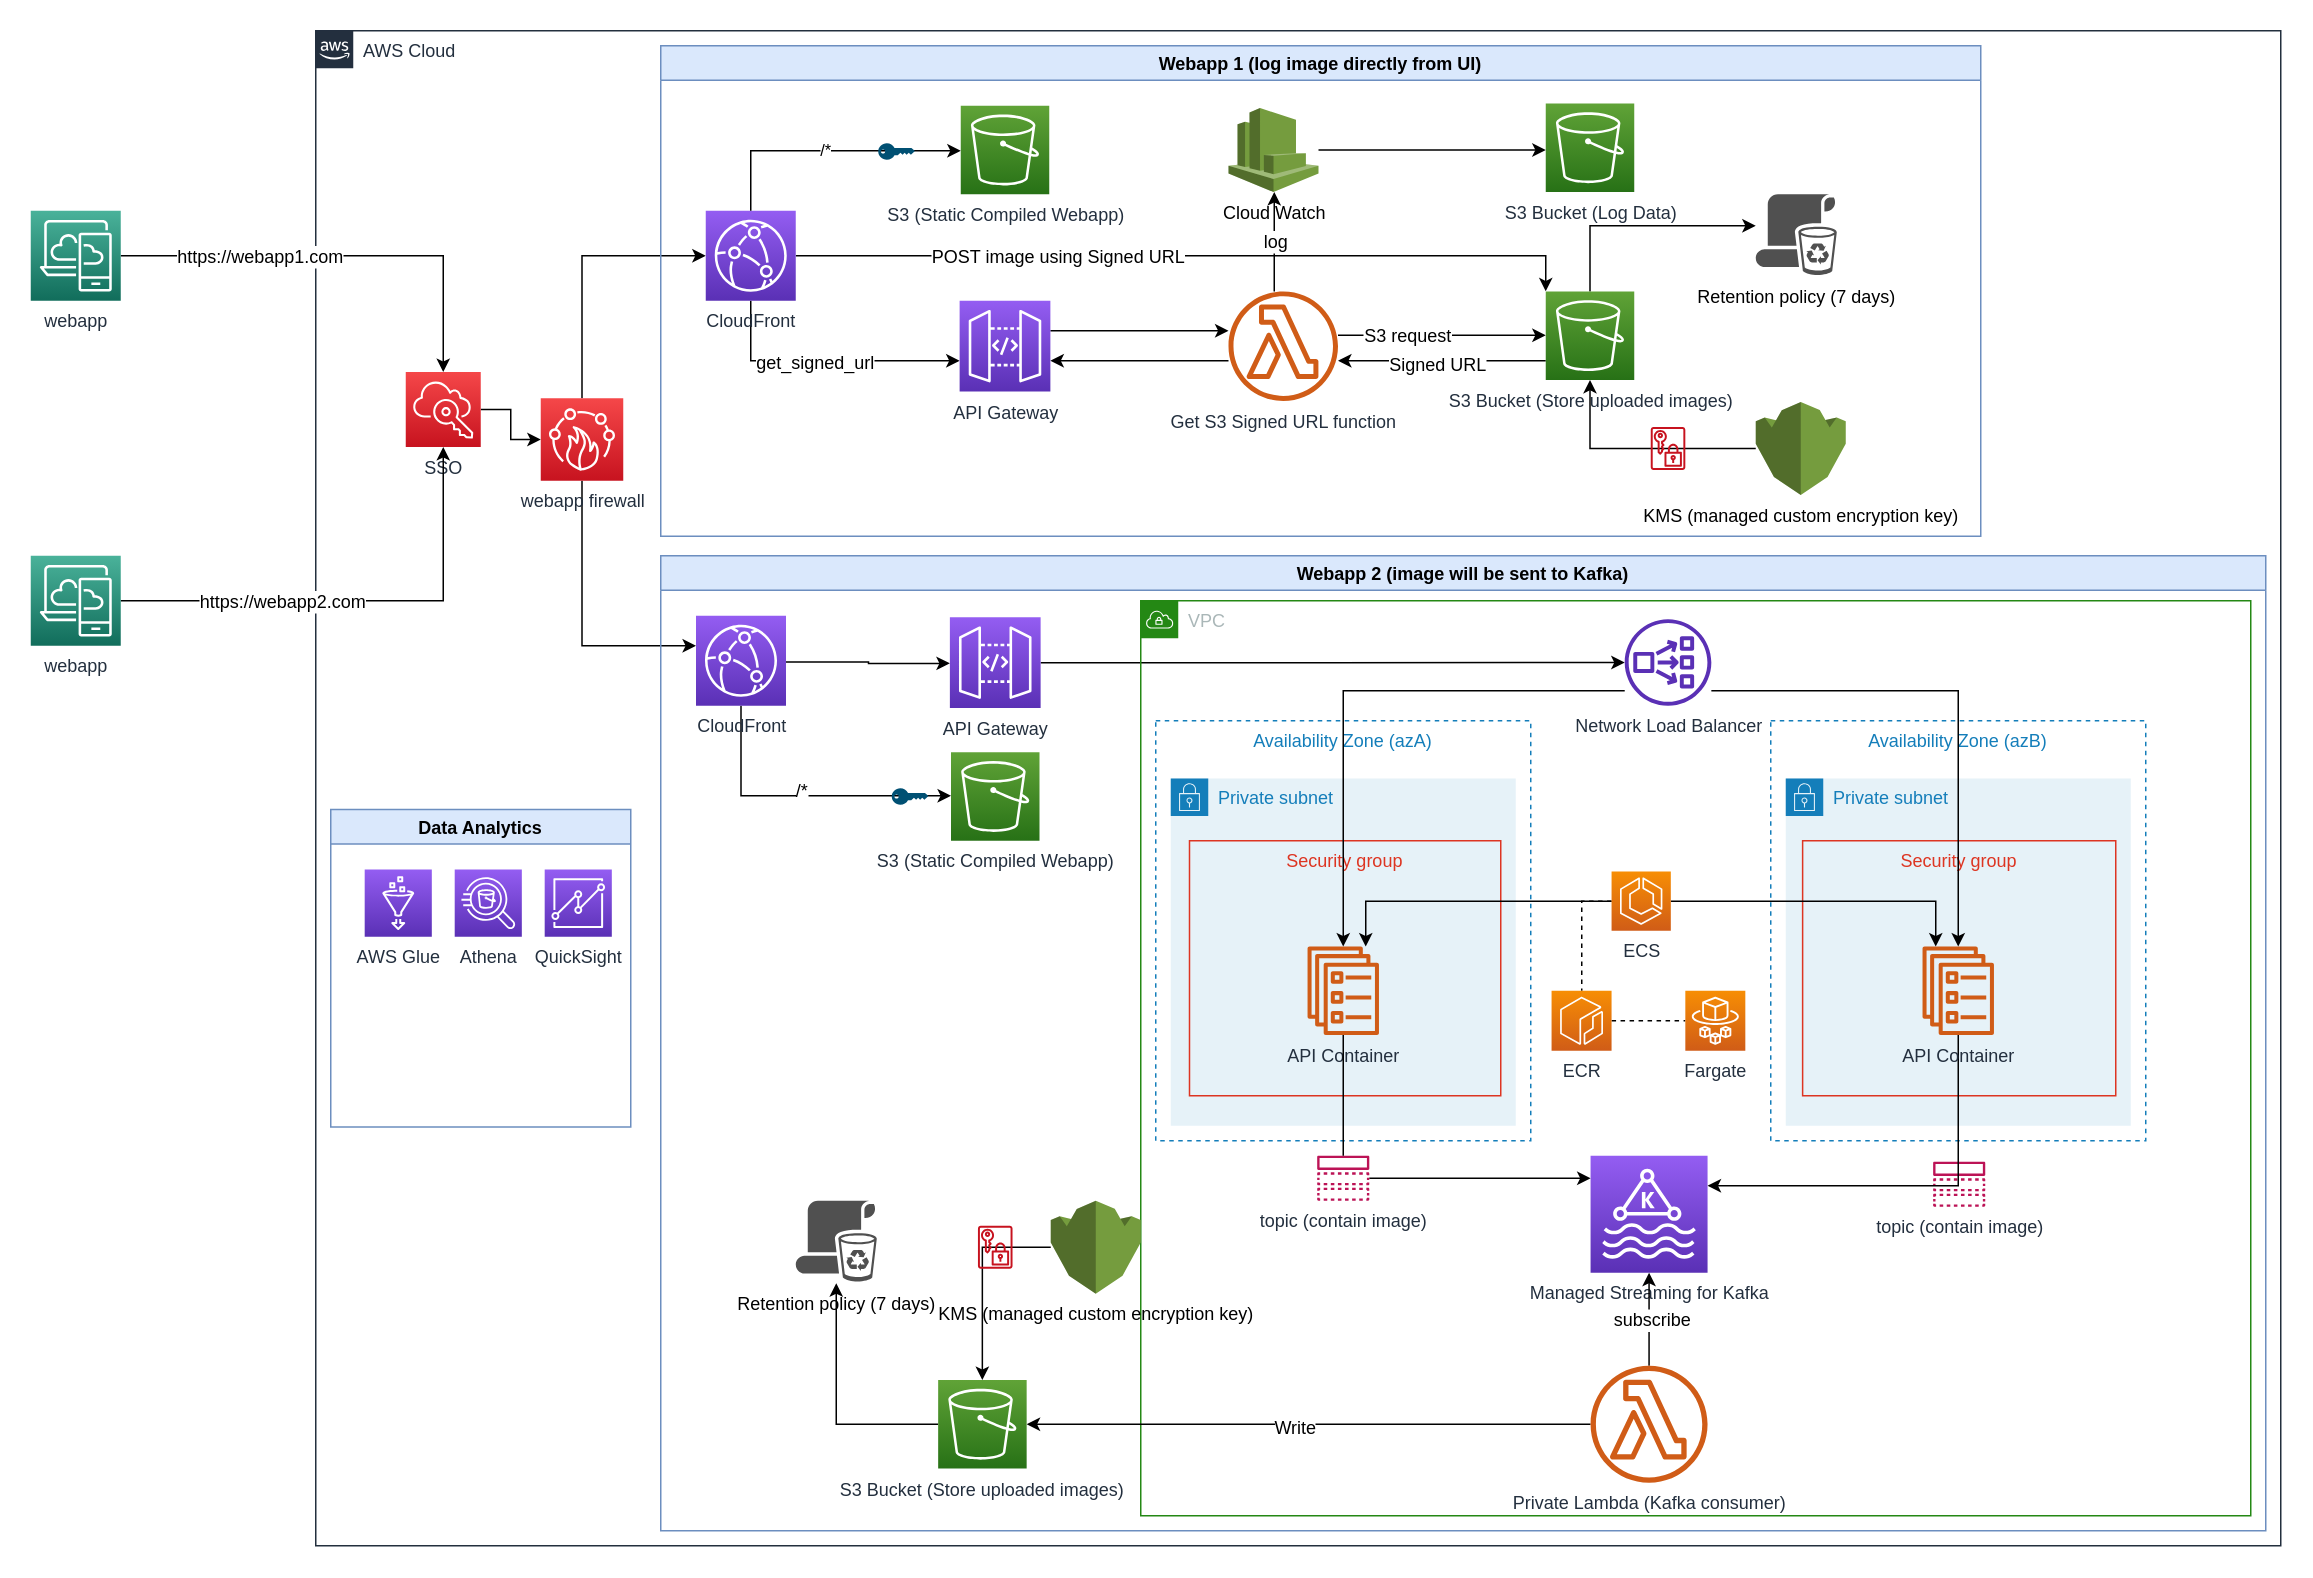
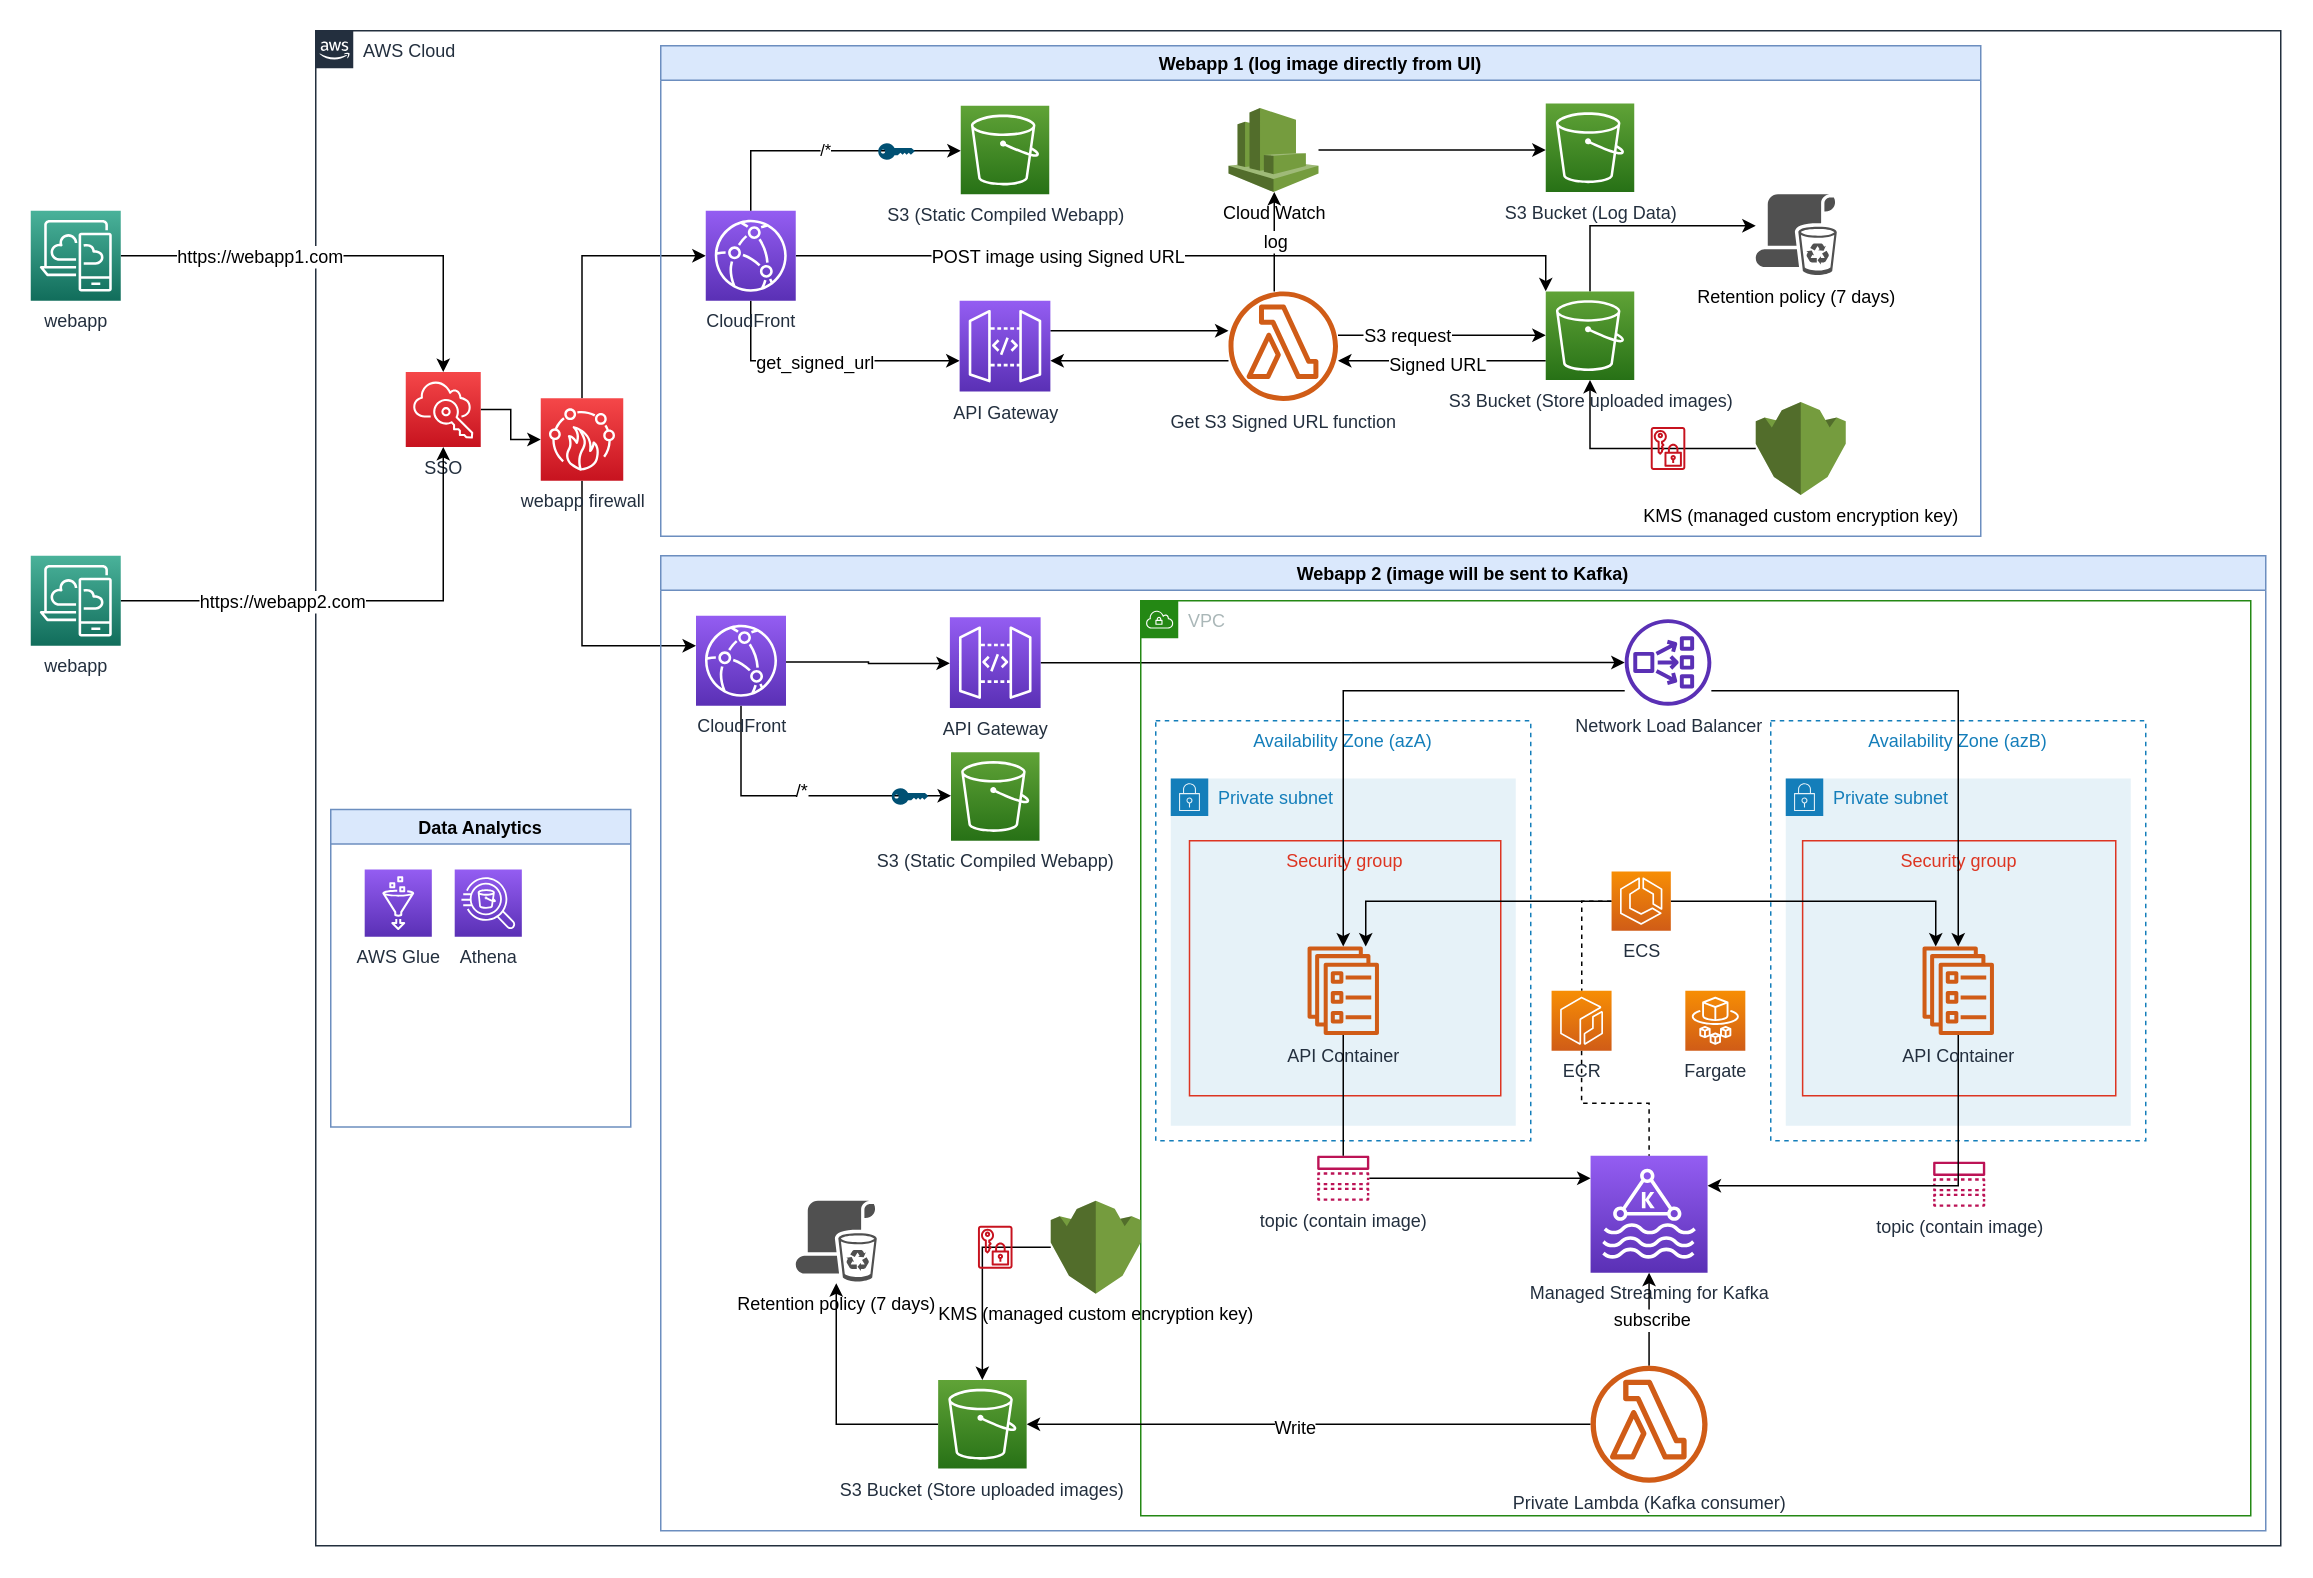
(578, 903) -> none
(1648, 1021) -> (1615, 1103)
